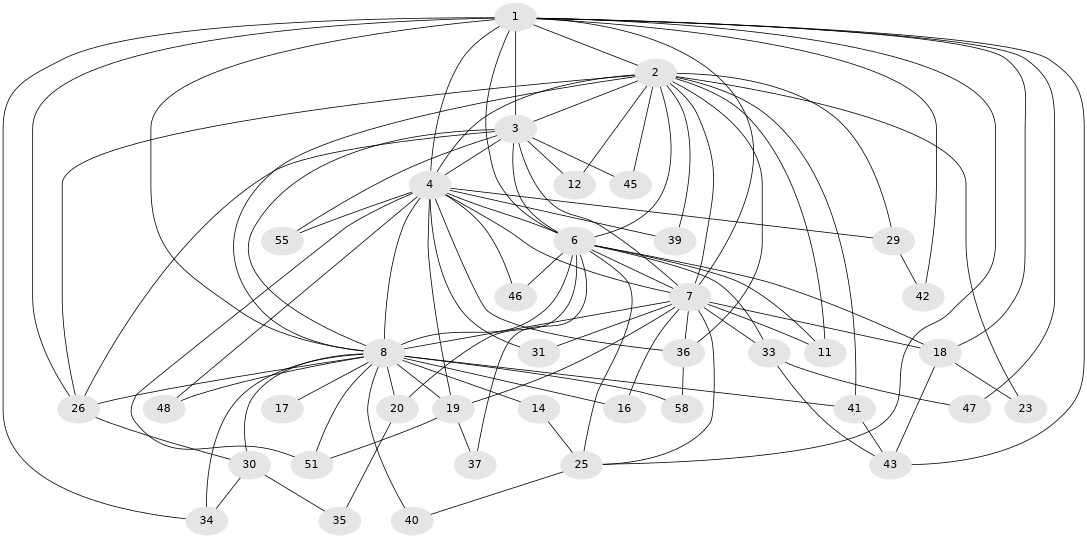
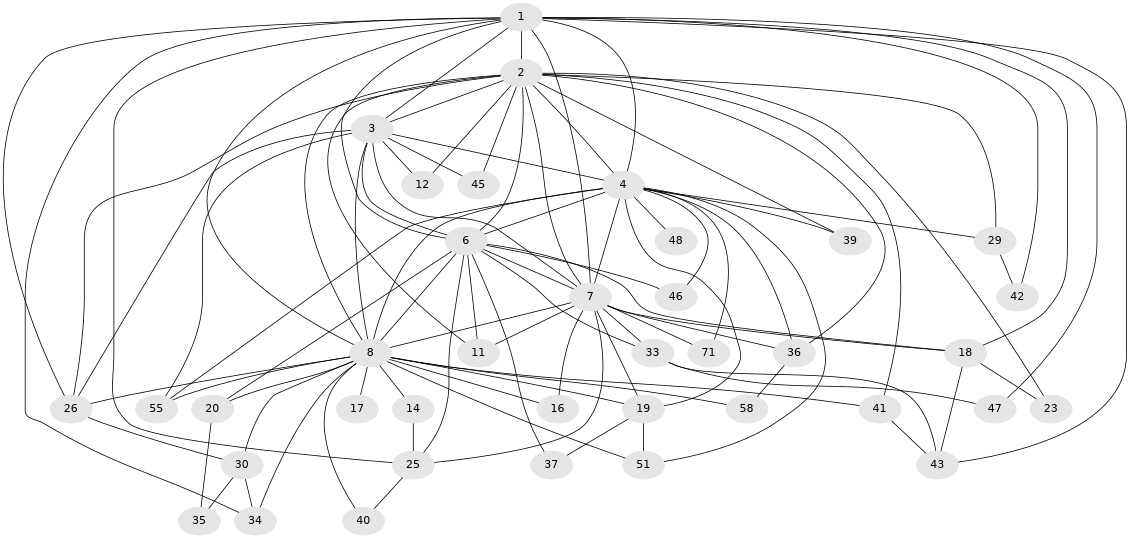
(539, 353) -> (709, 353)
(253, 379) -> (234, 381)
